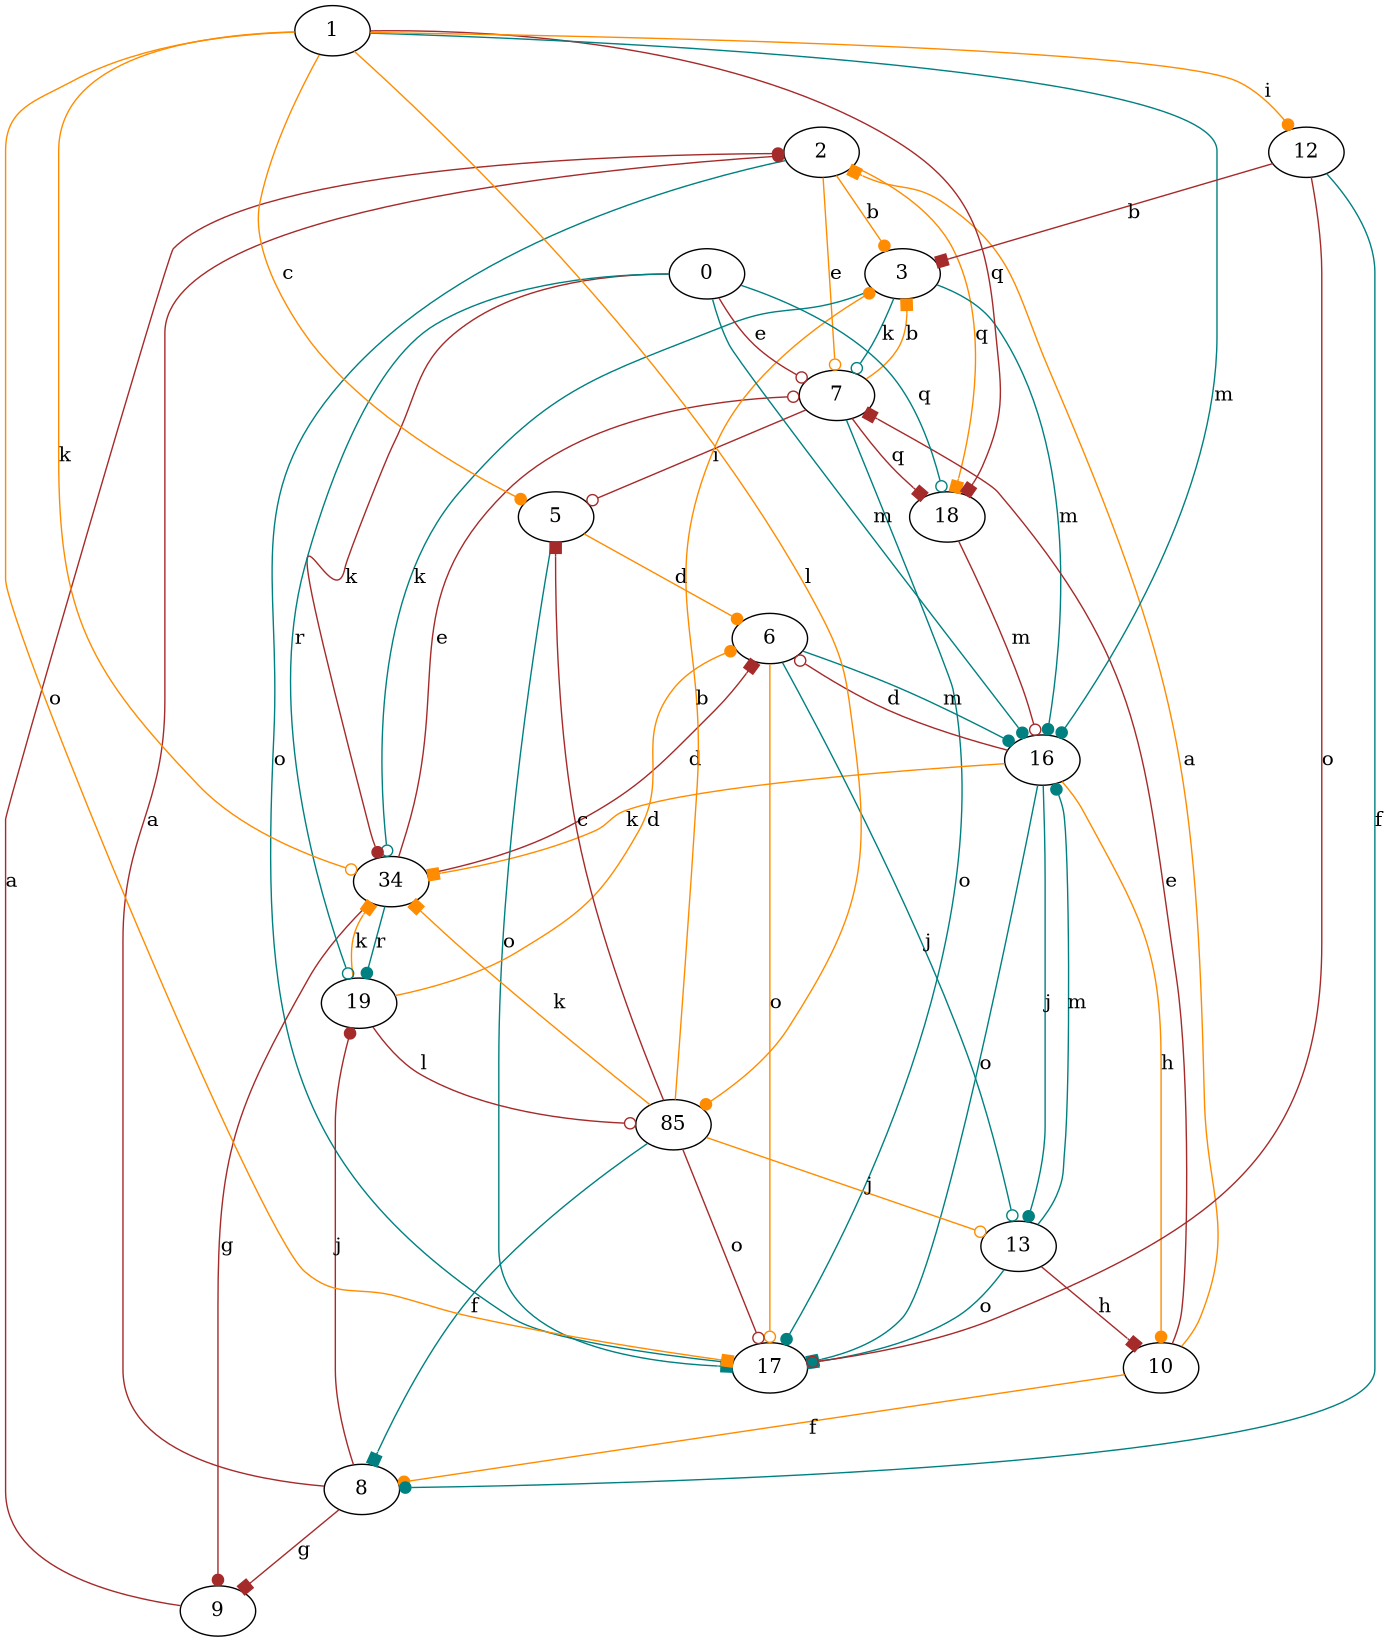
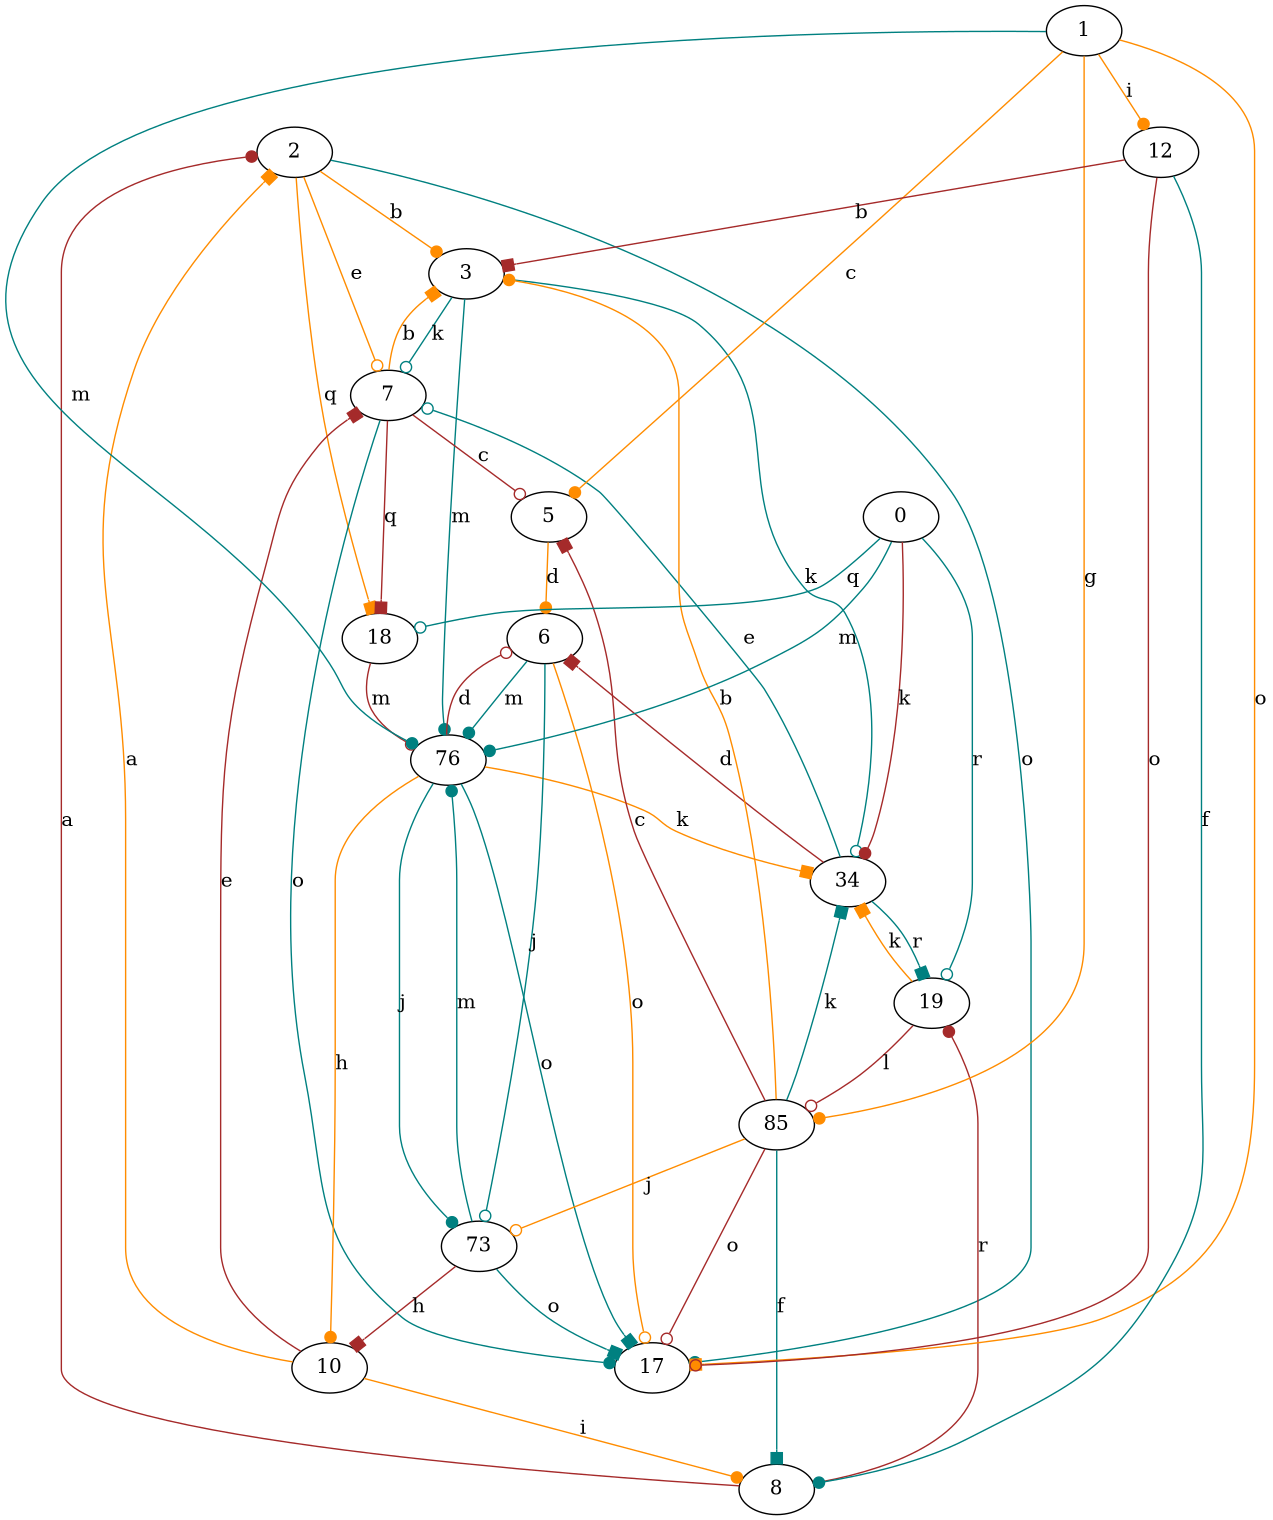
(824, 105) -> none
(752, 342) -> none
(59, 429) -> none
(716, 456) -> (483, 456)
(478, 524) -> (663, 565)
(808, 578) -> (1091, 578)
(1042, 760) -> (448, 760)
(615, 870) -> none
(377, 937) -> (900, 930)
(535, 1011) -> (816, 1011)
(500, 1030) -> none
(339, 1246) -> (983, 1246)
(1019, 1246) -> (479, 1246)
(813, 1429) -> (583, 1429)
(218, 1611) -> none
